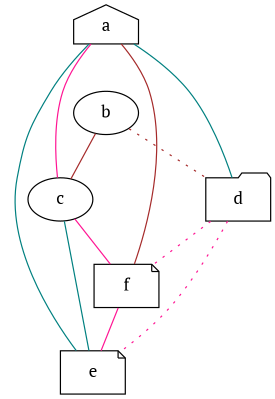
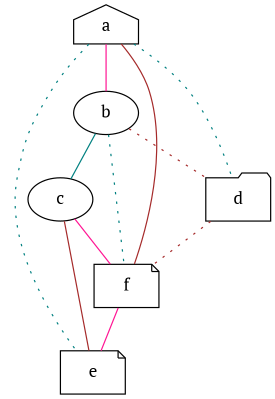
(196, 101) -> (196, 101)
(59, 107) -> (106, 68)
(83, 156) -> (83, 156)
(16, 194) -> (16, 194)
none -> (116, 199)
(182, 243) -> (182, 243)
(77, 286) -> (77, 286)
(182, 292) -> none
